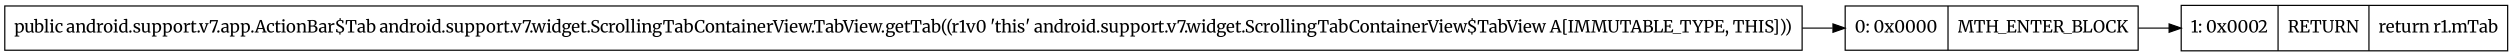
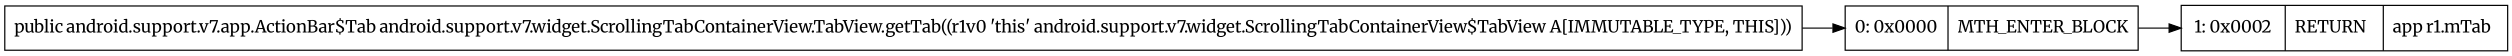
(2438, 28) -> (2442, 28)
